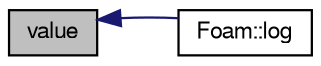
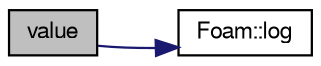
(149, 18) -> (127, 48)
